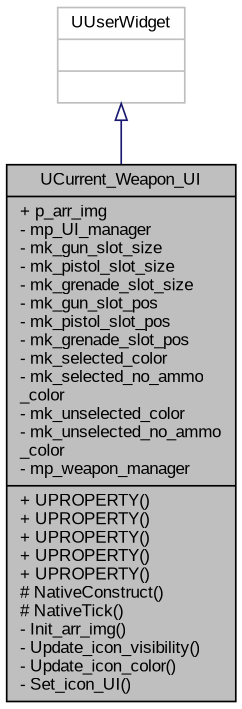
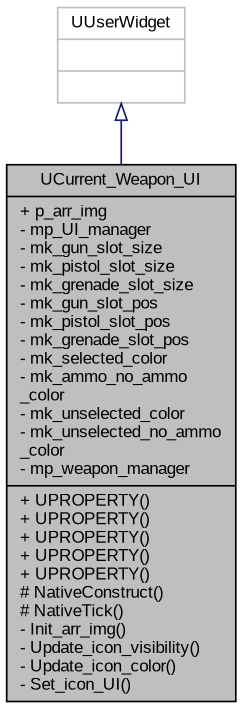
(112, 377) -> (104, 377)
